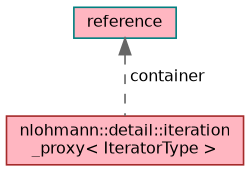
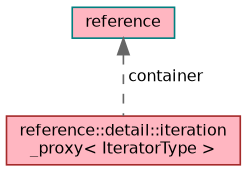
(125, 140) -> (123, 140)
